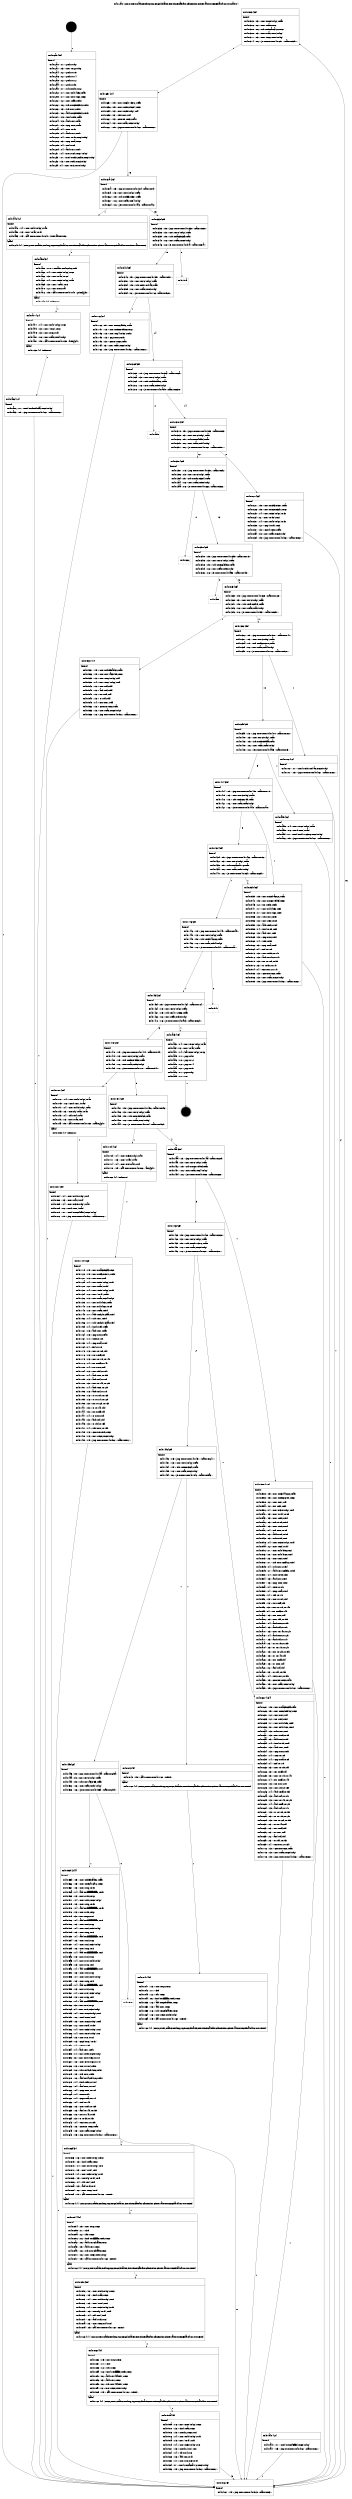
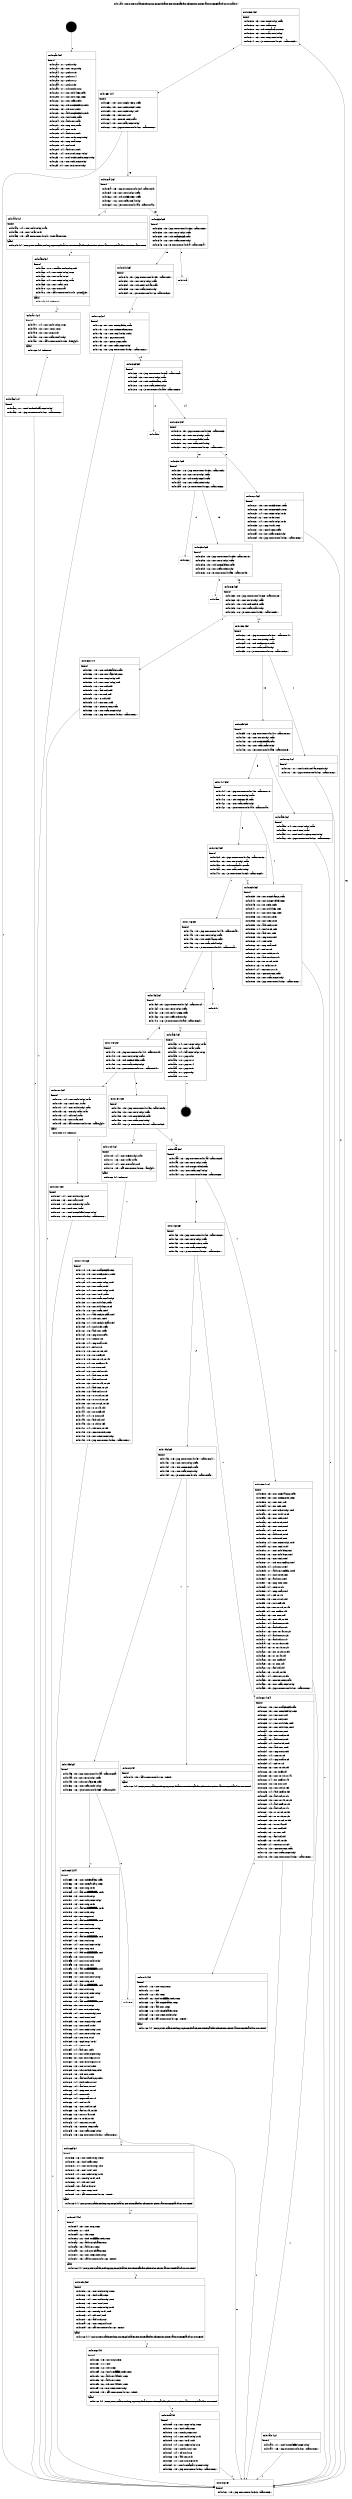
(152, 328) -> (138, 357)
(194, 1882) -> (234, 1916)
(232, 2476) -> (232, 2476)
